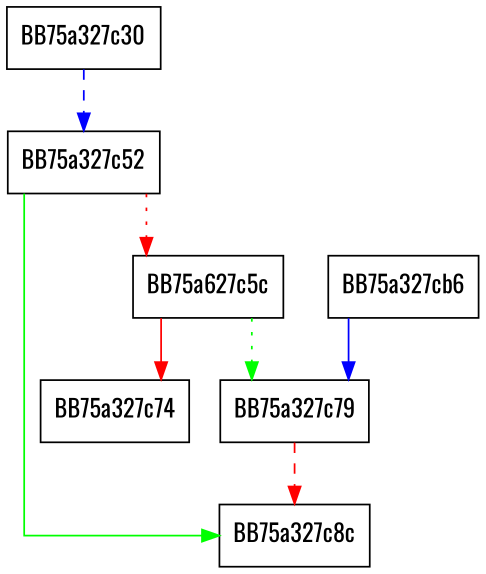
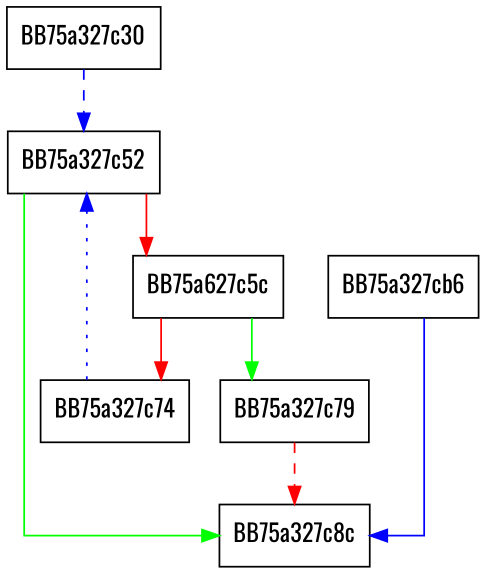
(146, 216) -> (146, 216)
none -> (87, 295)
(252, 340) -> (252, 340)
(349, 340) -> (424, 445)
